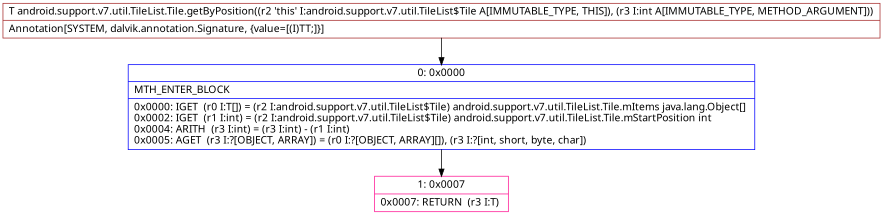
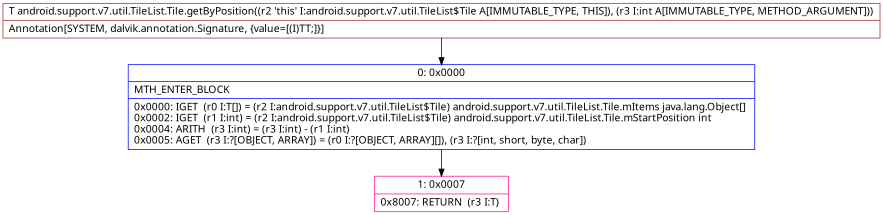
(441, 202) -> (441, 202)
